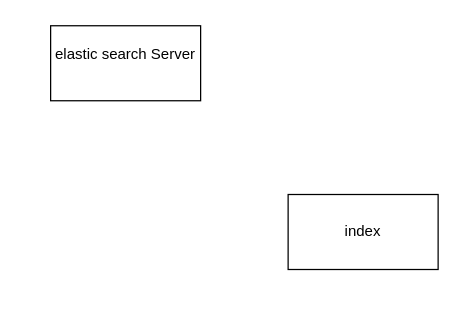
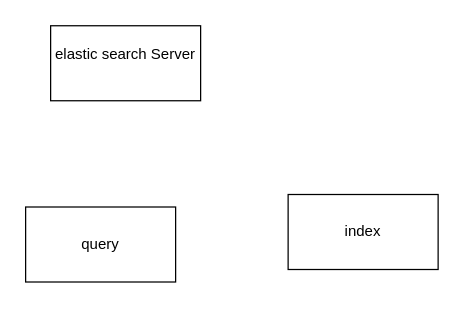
none -> (101, 244)
